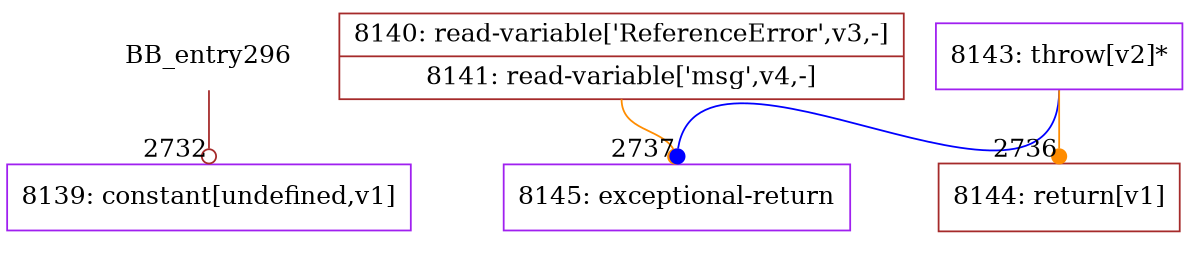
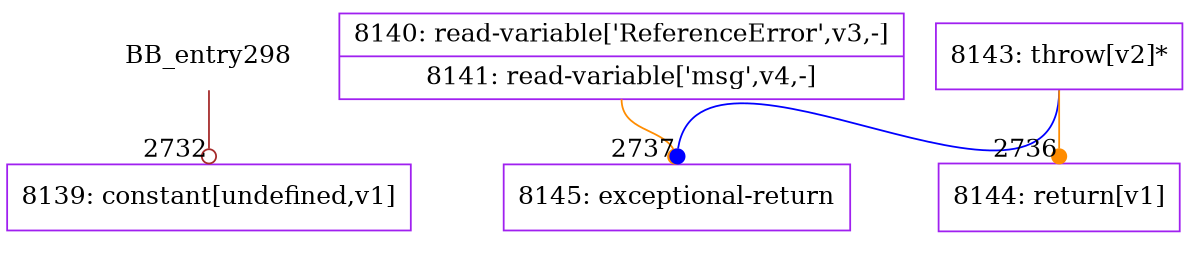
(209, 56) -> (209, 56)
(622, 56) -> (622, 56)
(1059, 197) -> (1059, 197)
